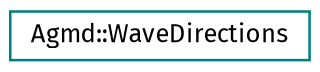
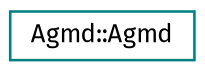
(160, 36) -> (102, 36)
